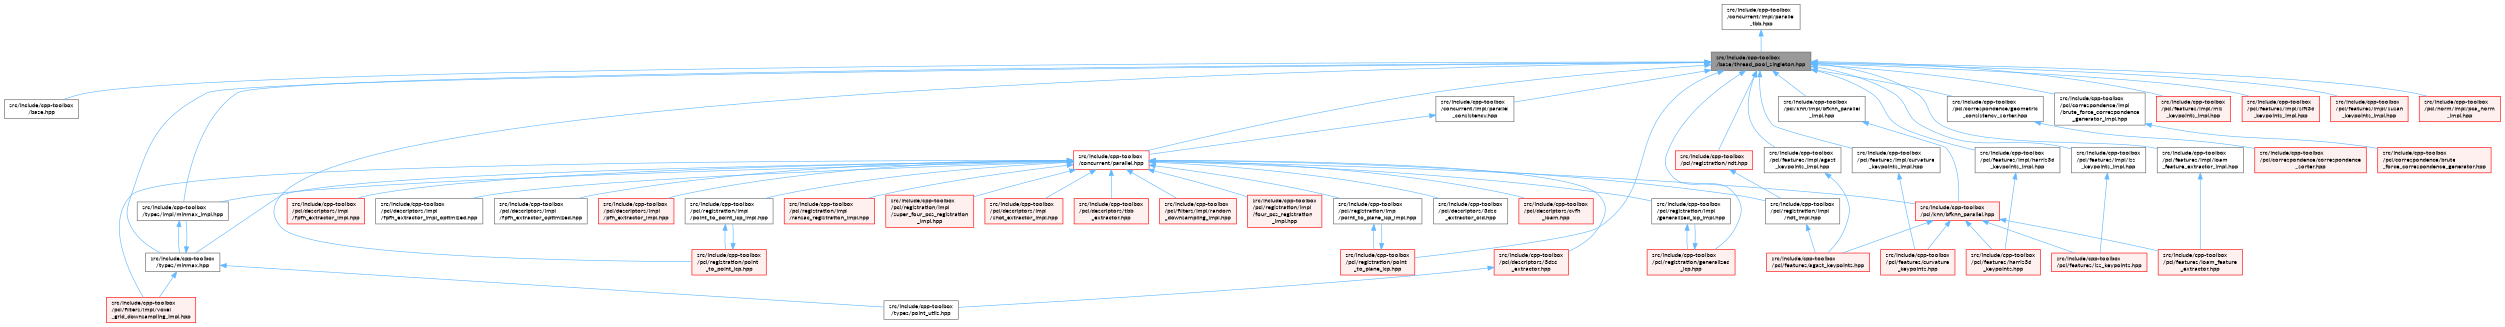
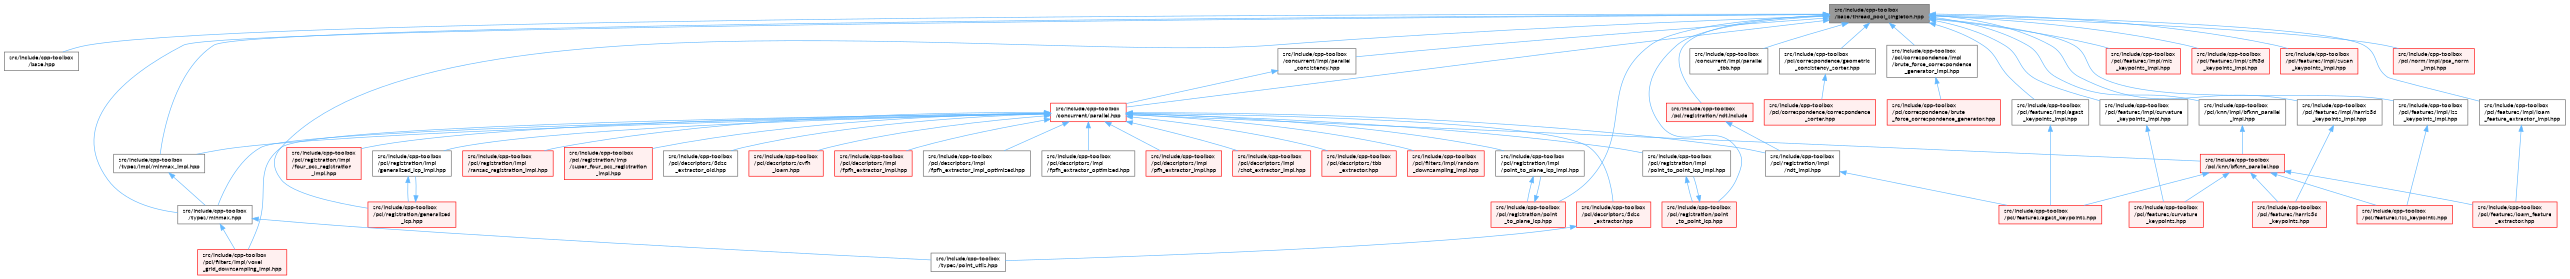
(1761, 44) -> (1802, 36)
(1714, 160) -> (1710, 112)
(187, 234) -> none
